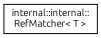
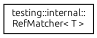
(51, 19) -> (49, 19)
